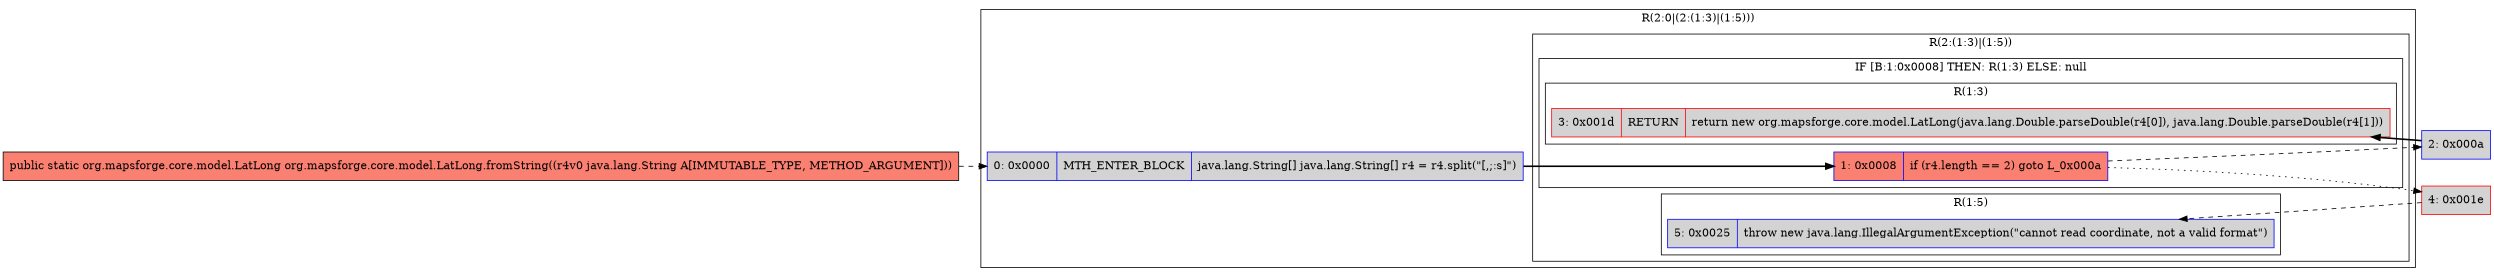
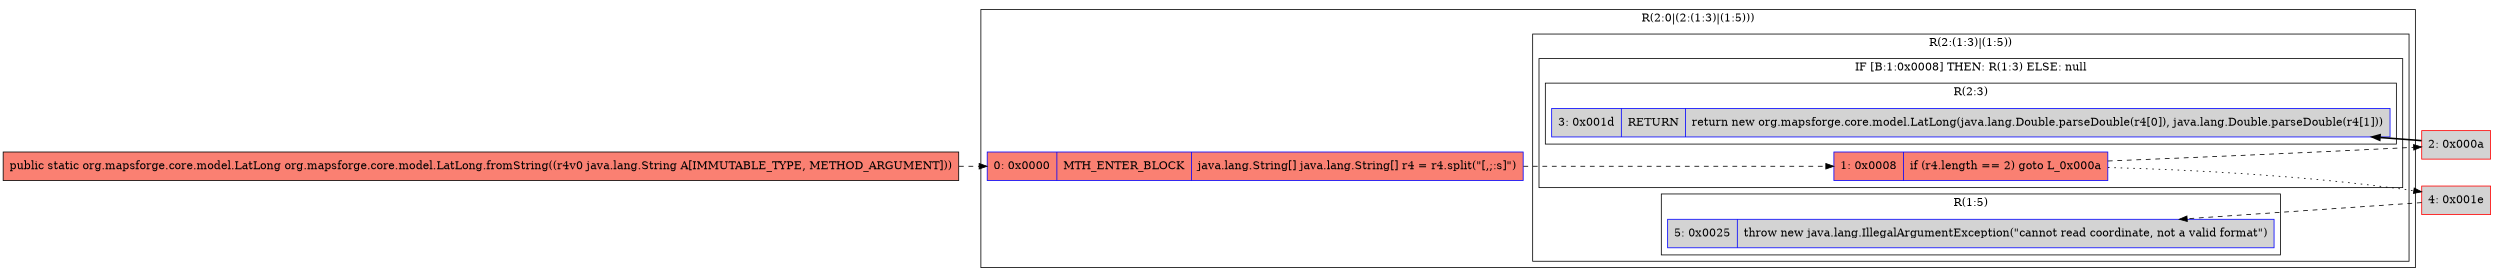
(1971, 92) -> (1971, 92)
(1971, 123) -> (1971, 123)
(2456, 145) -> (2456, 145)
(1255, 166) -> (1255, 166)
(1675, 166) -> (1675, 166)
